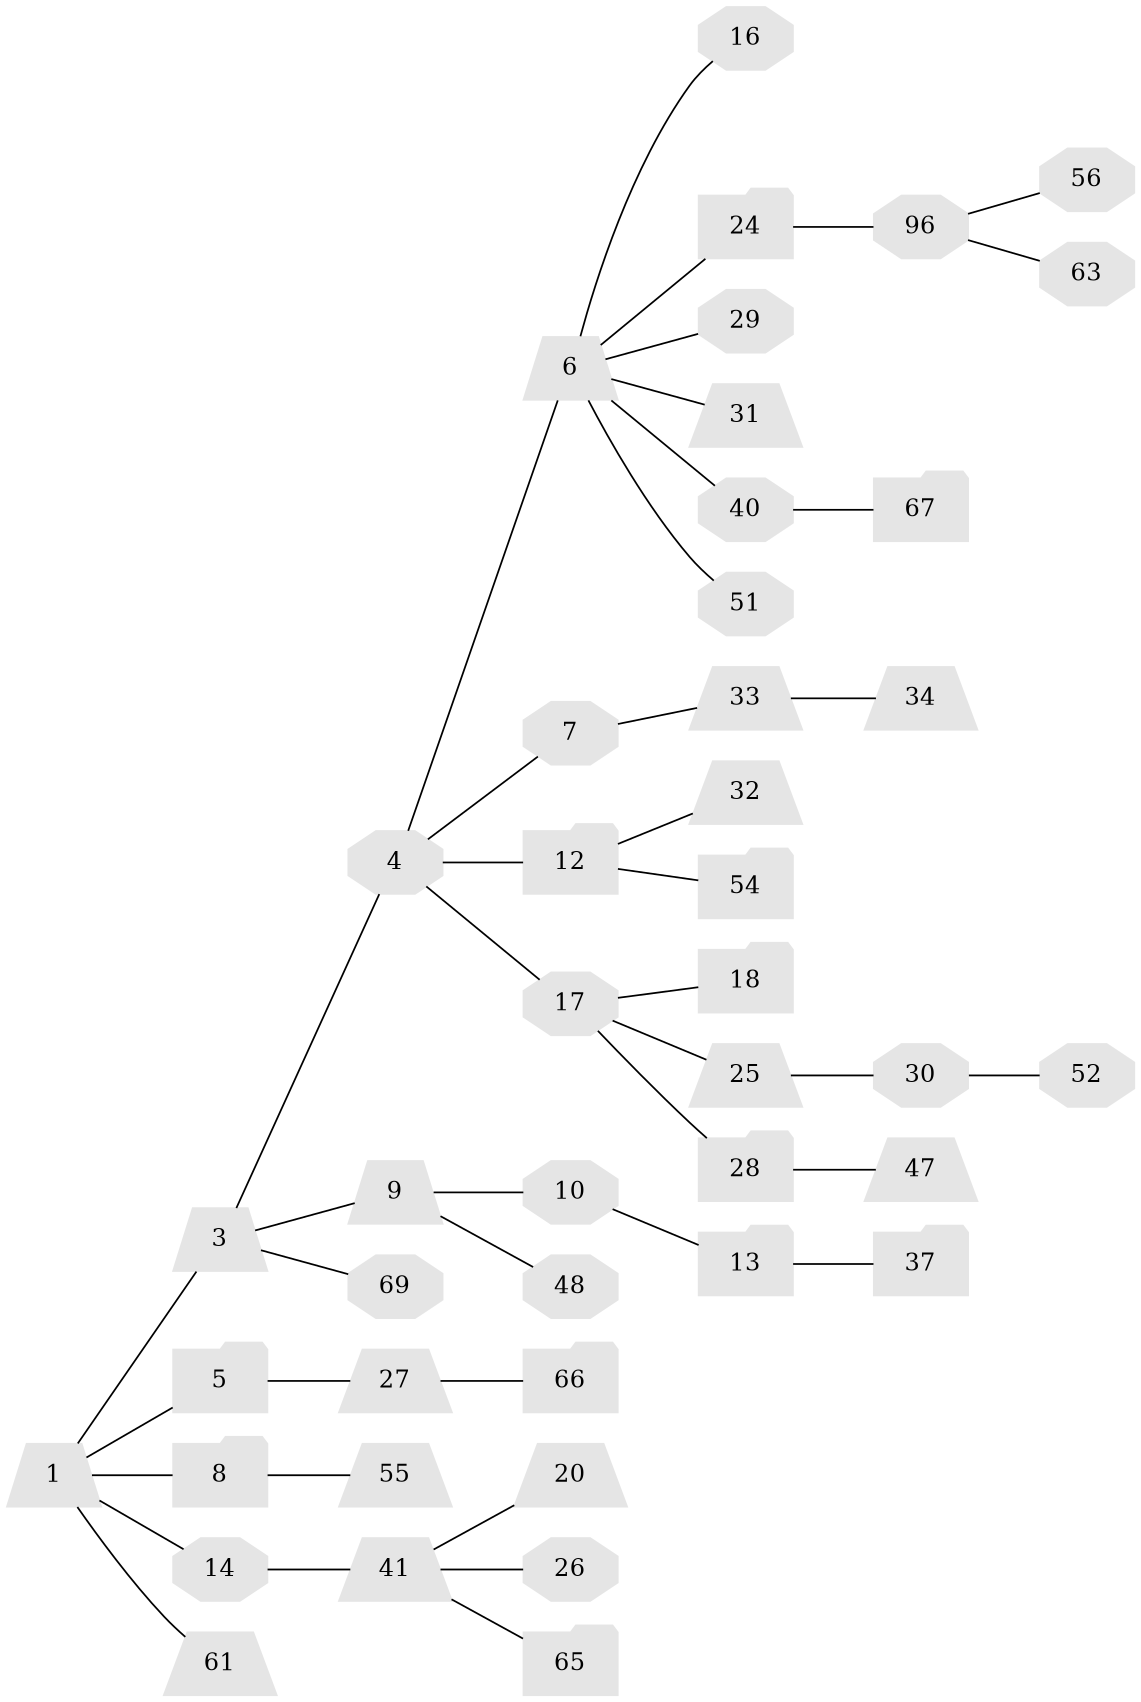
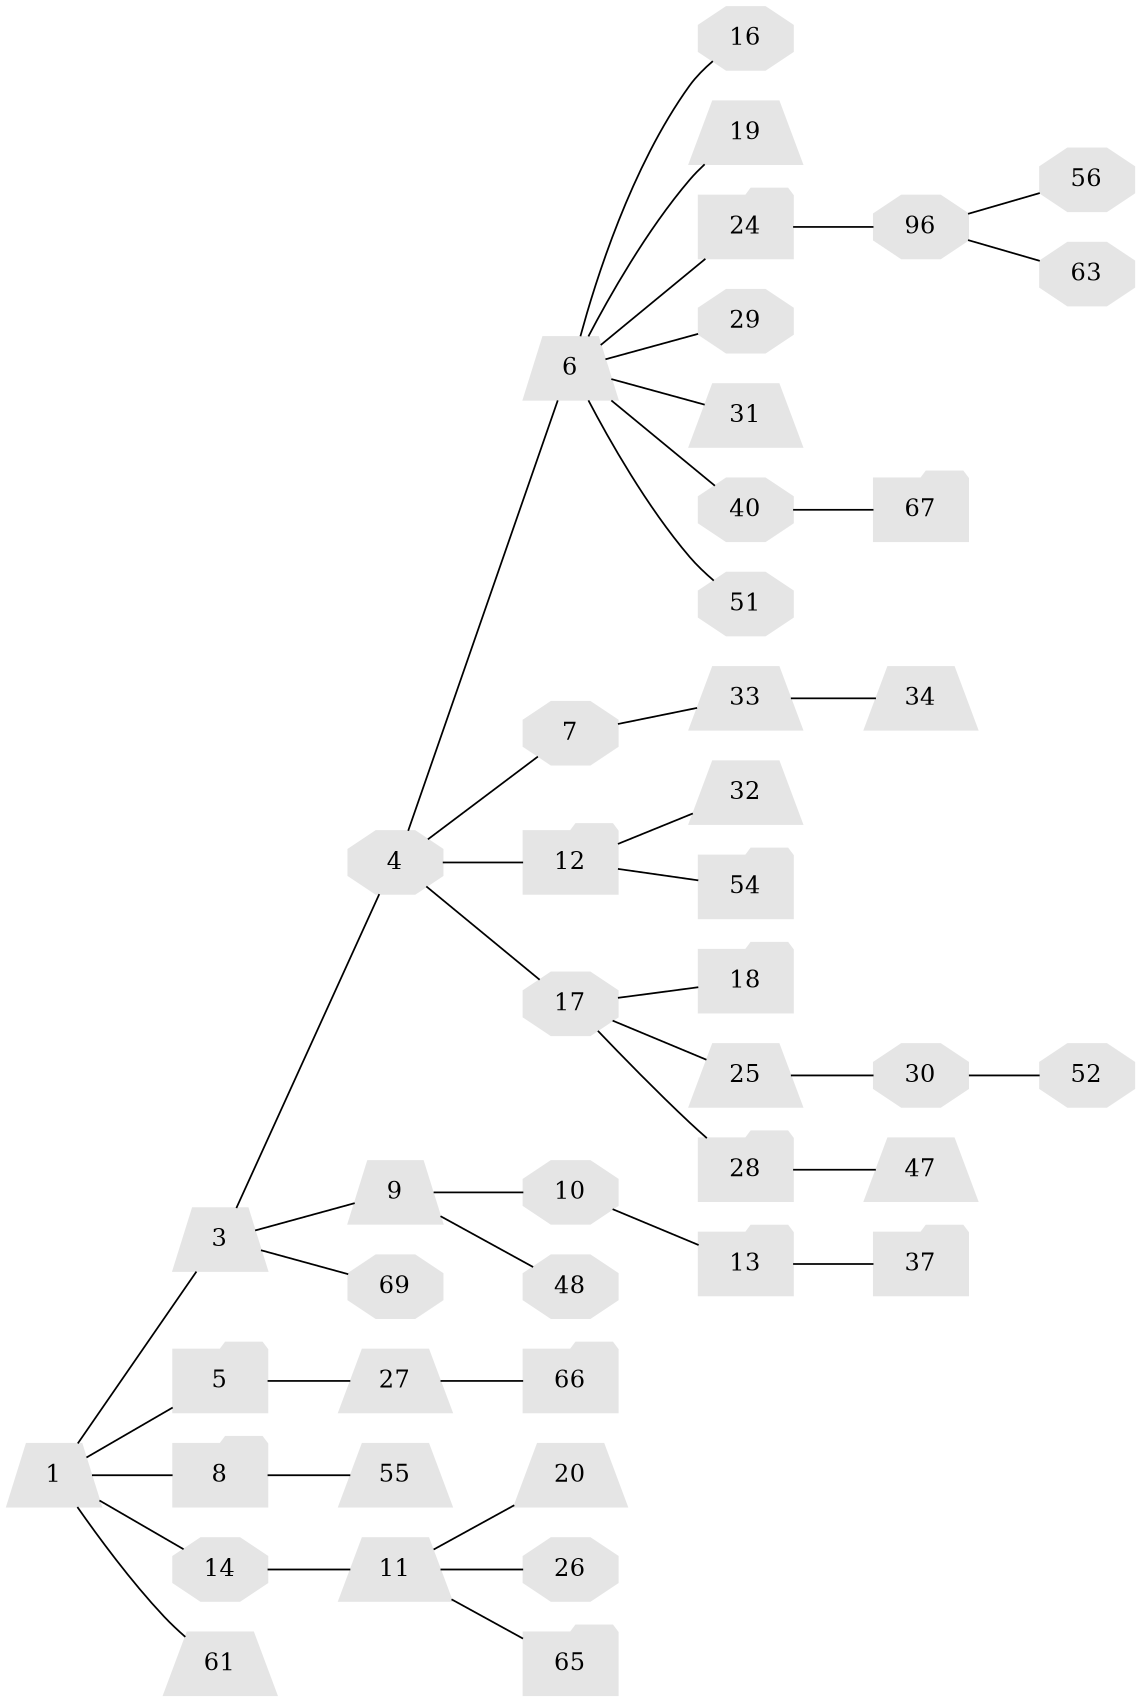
none -> (746, 133)
(395, 1570) -> (395, 1570)
